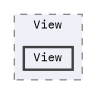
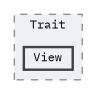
(48, 26) -> (48, 26)
